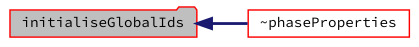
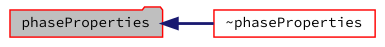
(103, 24) -> (86, 24)
